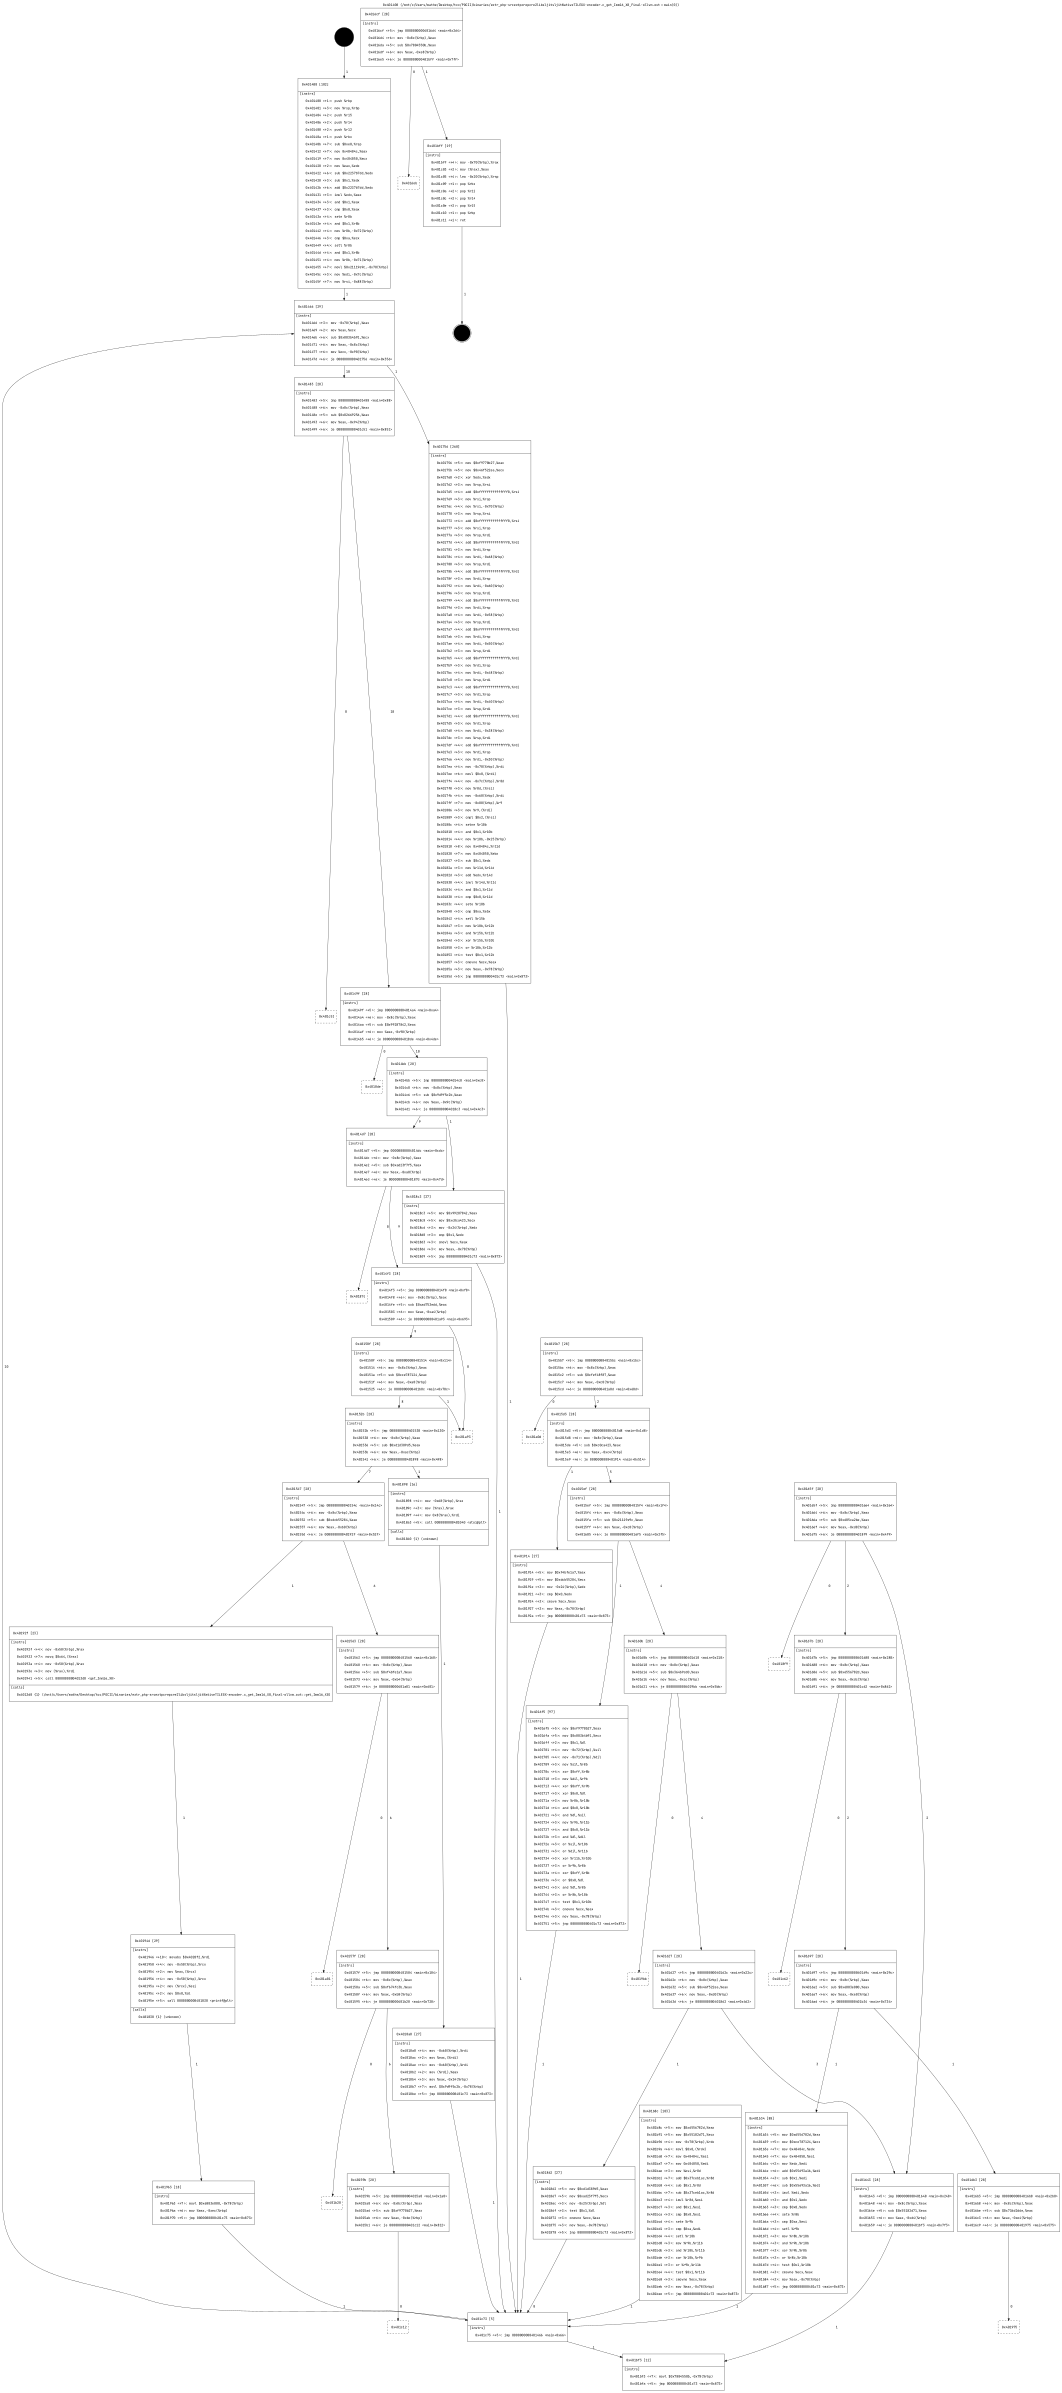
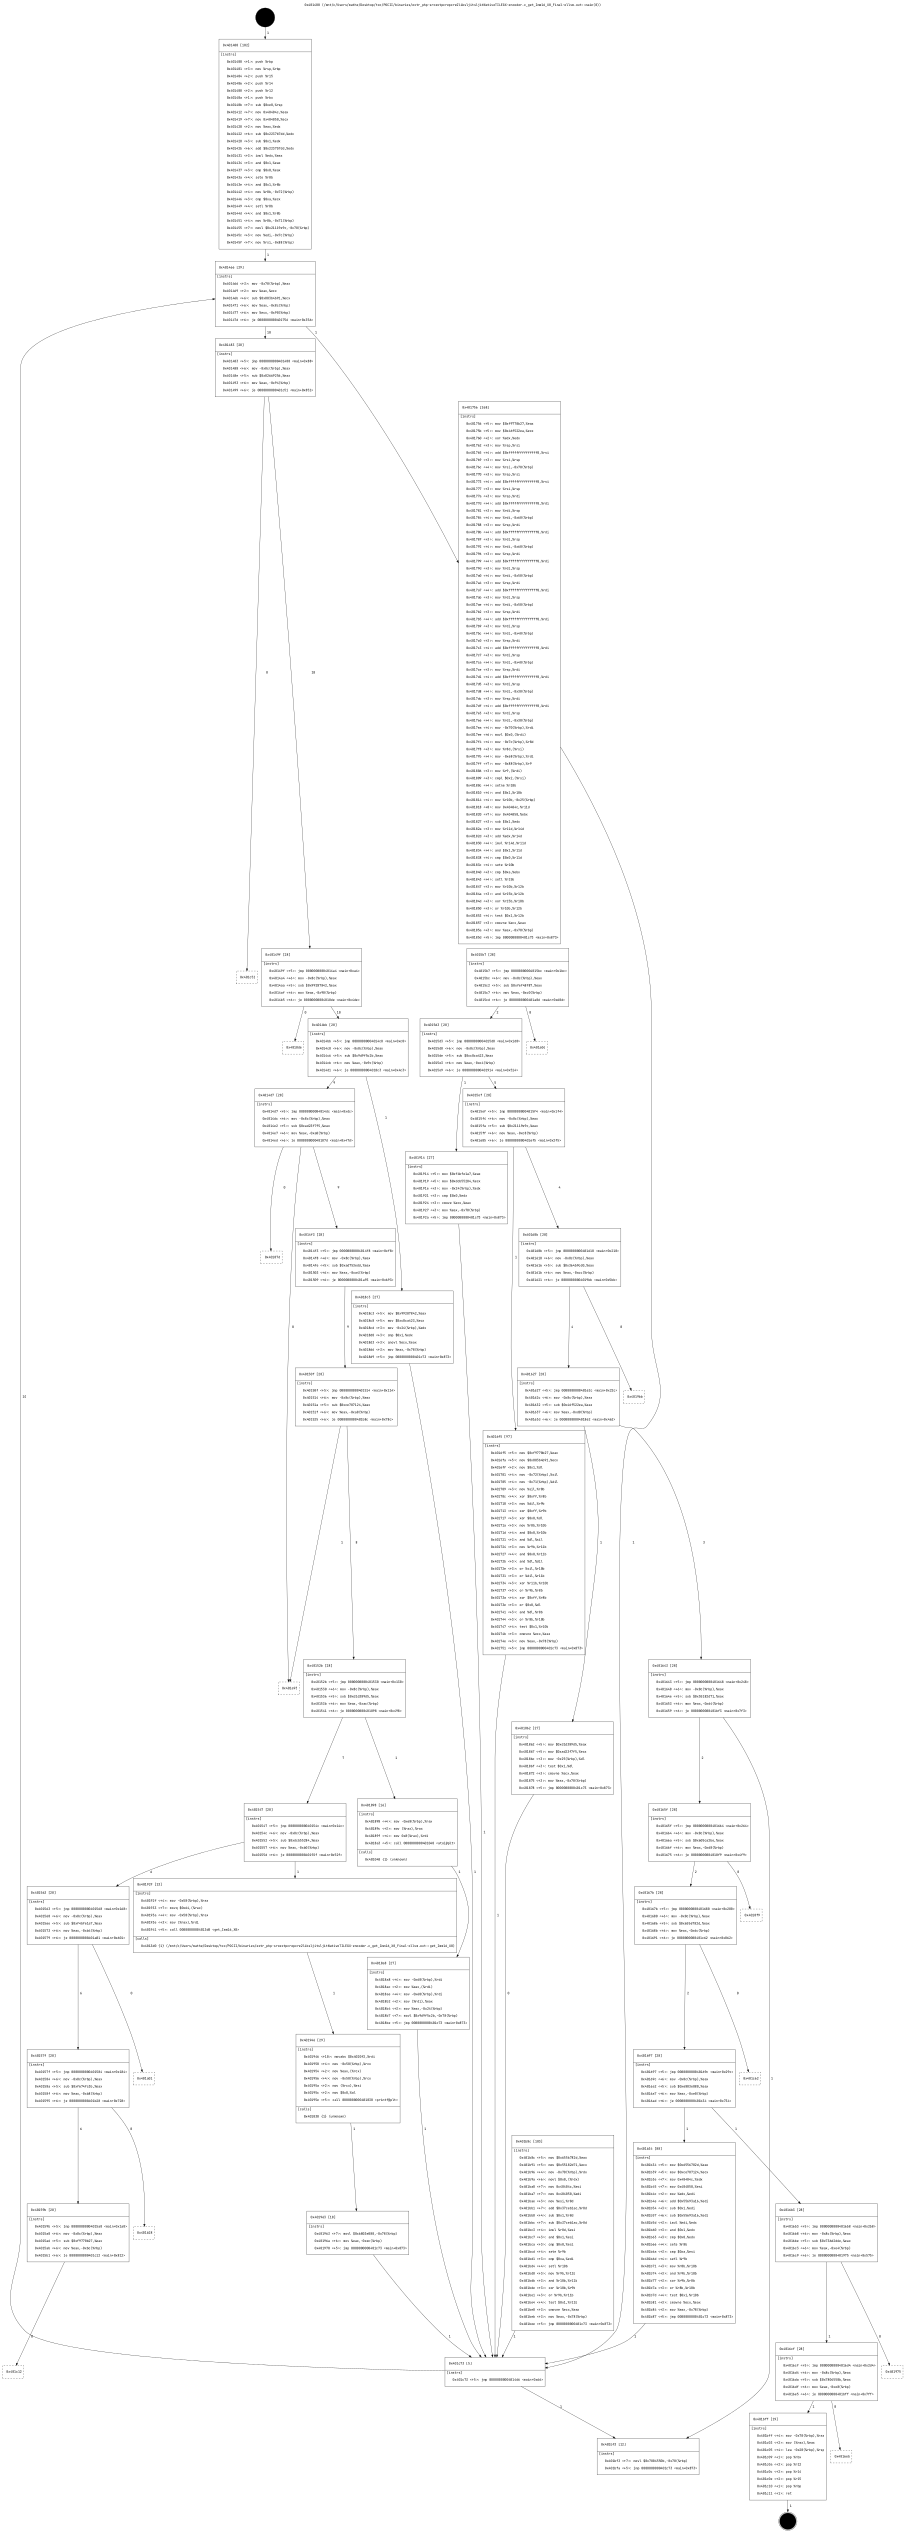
(464, 1376) -> (287, 1413)
(923, 1852) -> (700, 1759)
none -> (827, 2301)
